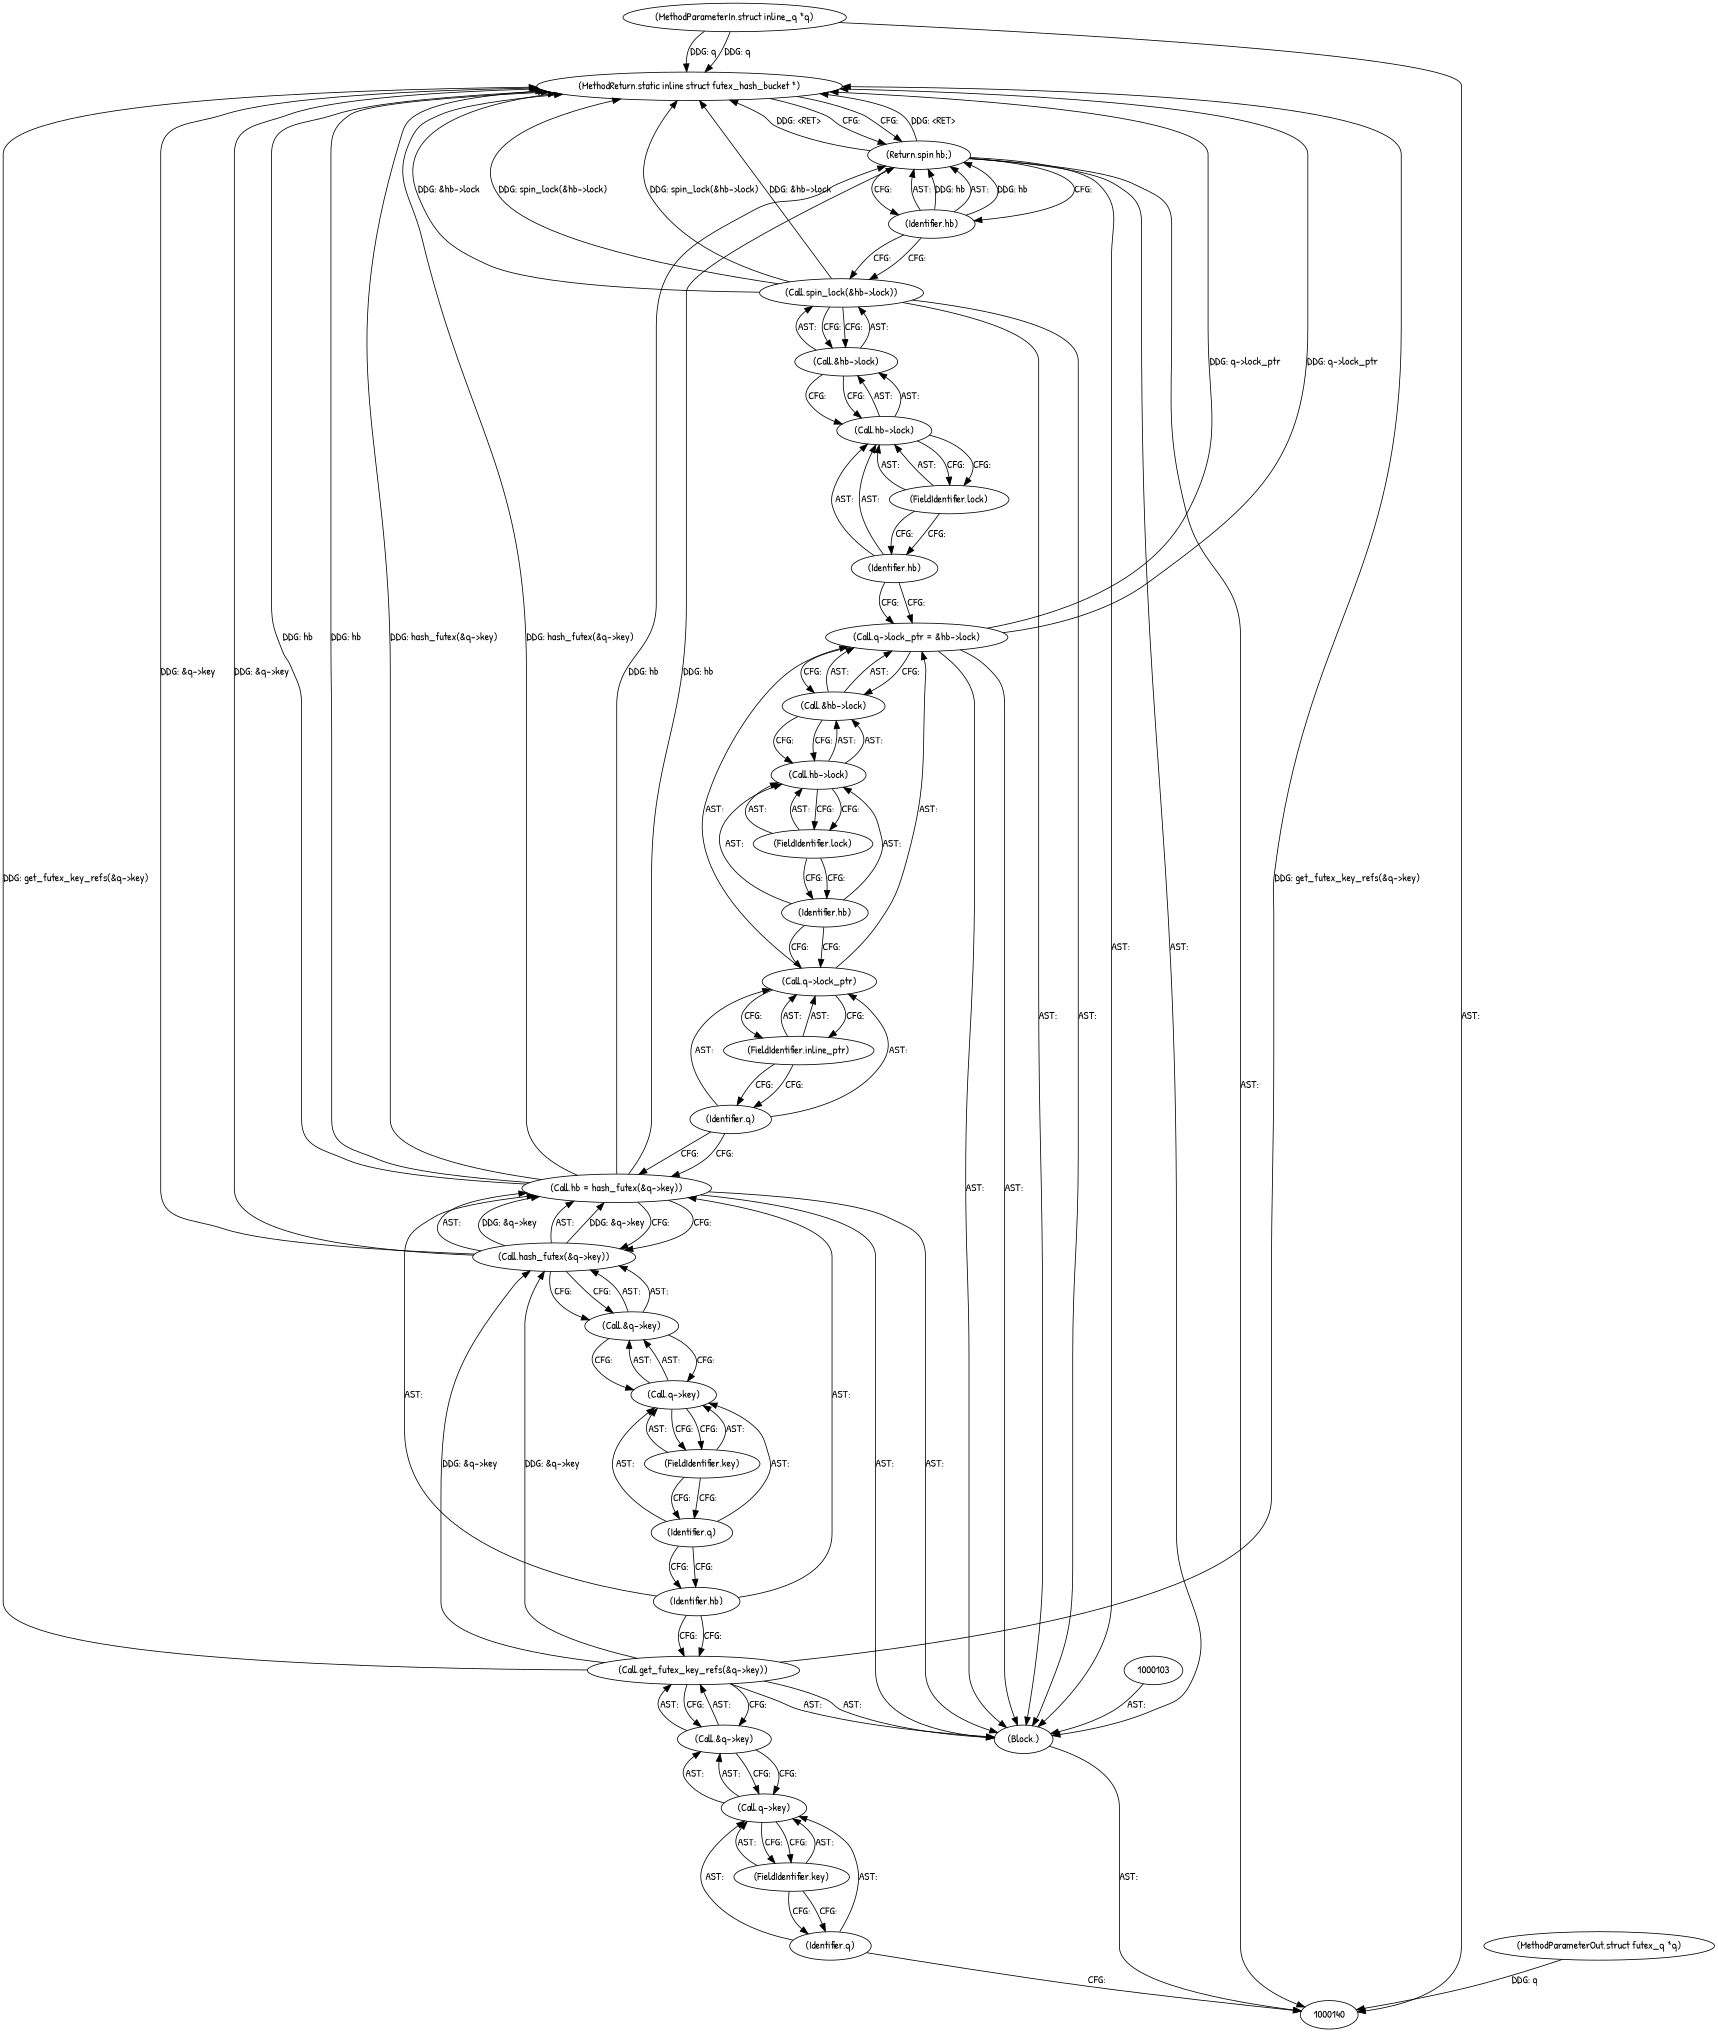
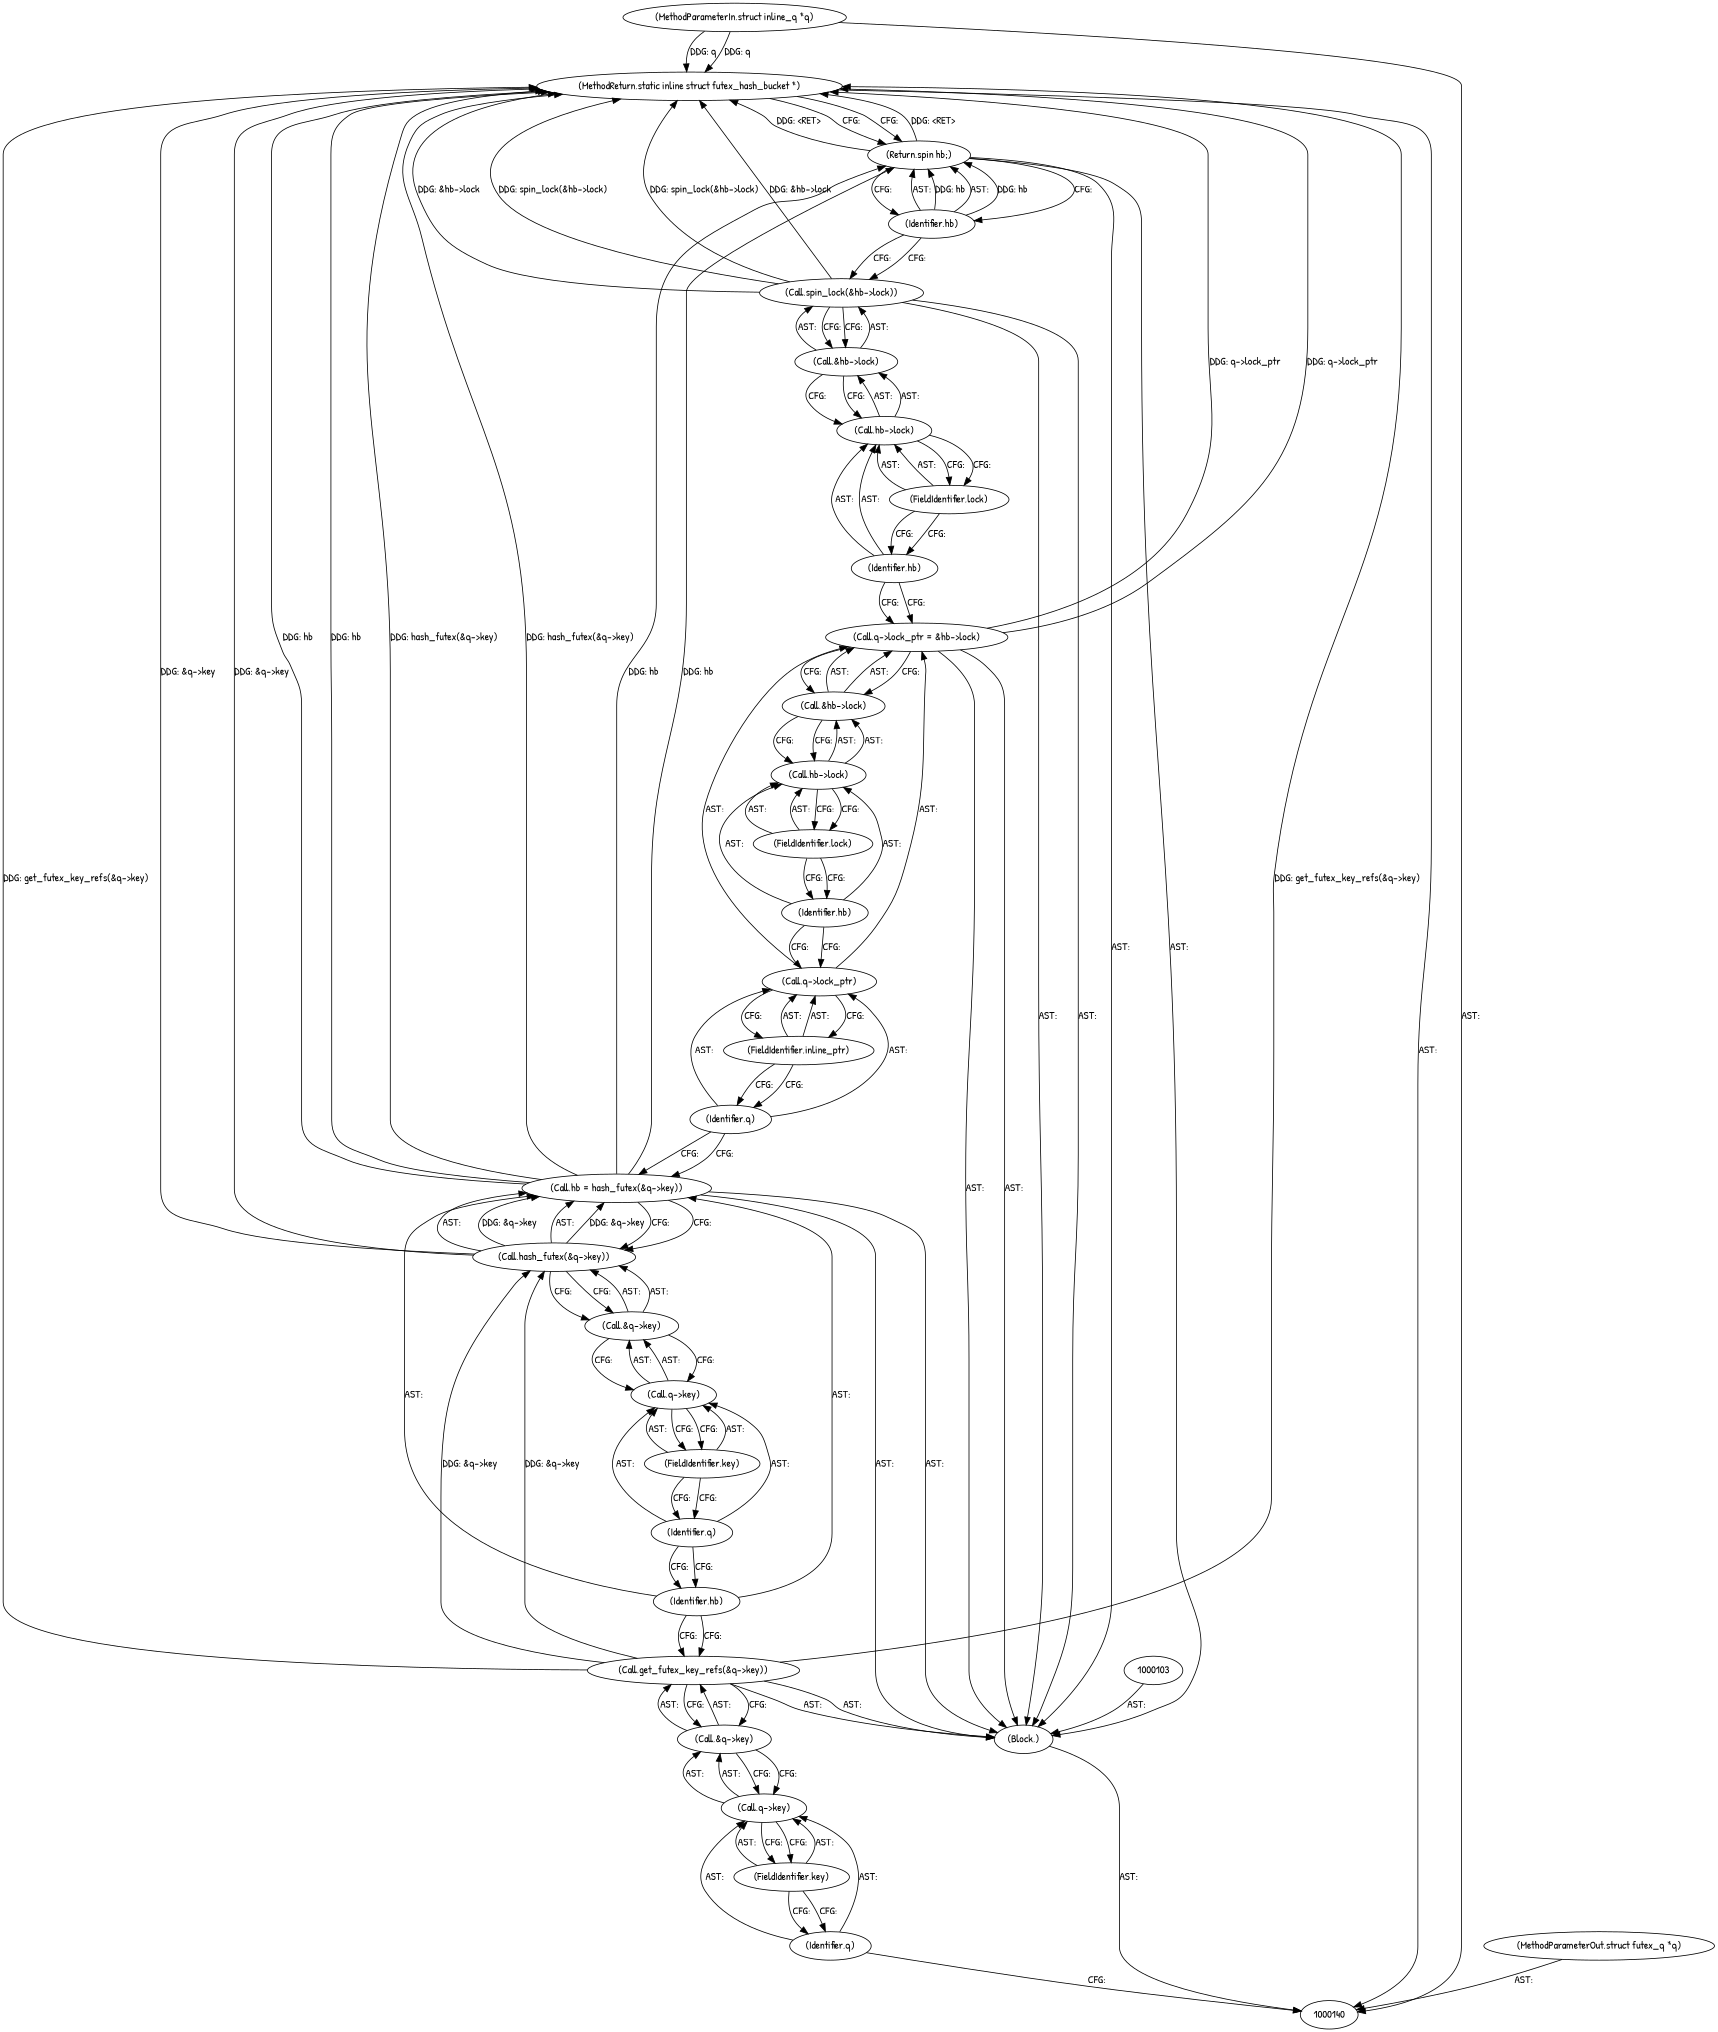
(1241, 1007) -> (1431, 787)
(1525, 1980) -> (1525, 1980)
